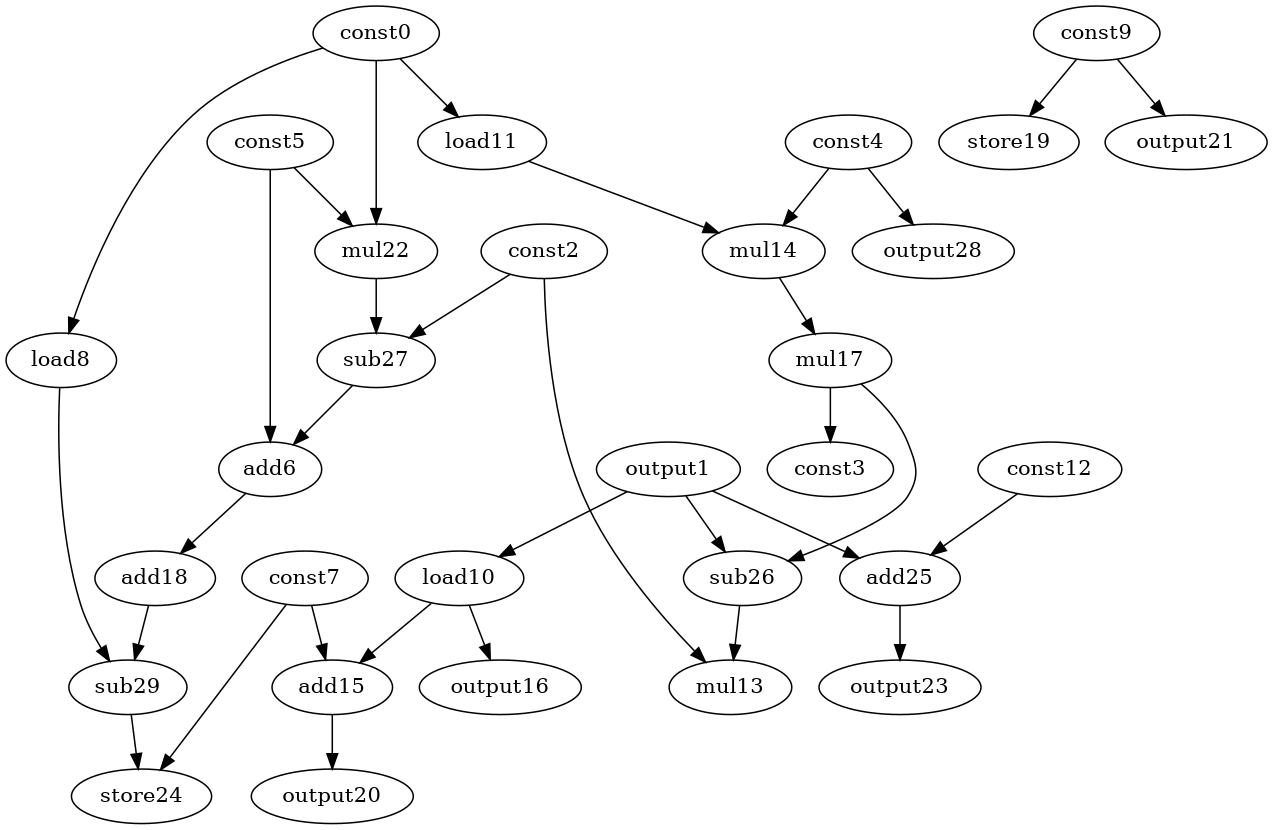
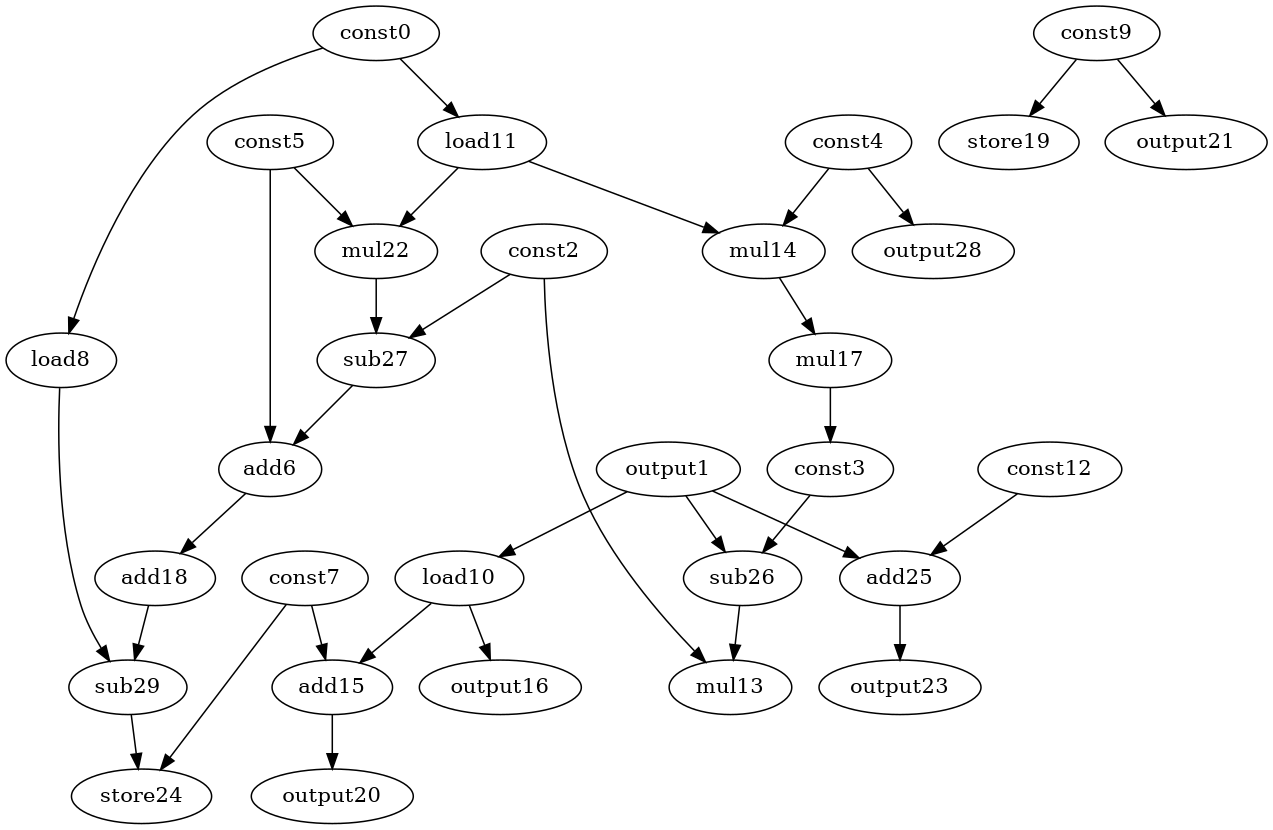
(376, 135) -> (435, 191)
(910, 492) -> (792, 517)
